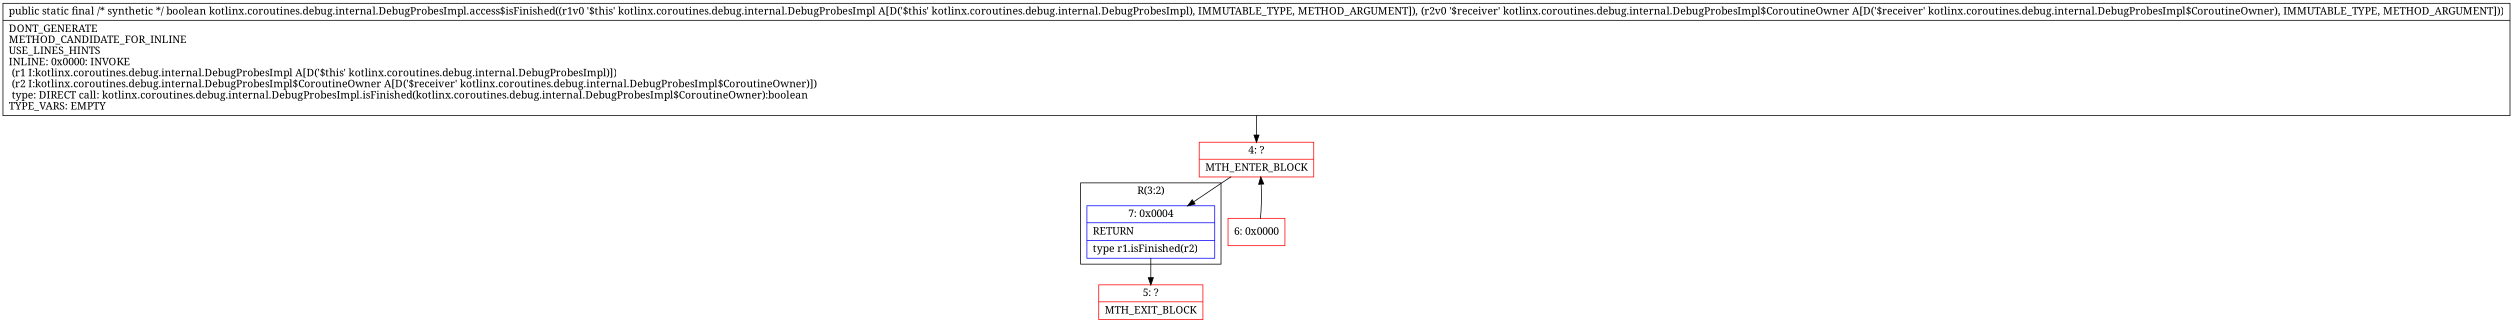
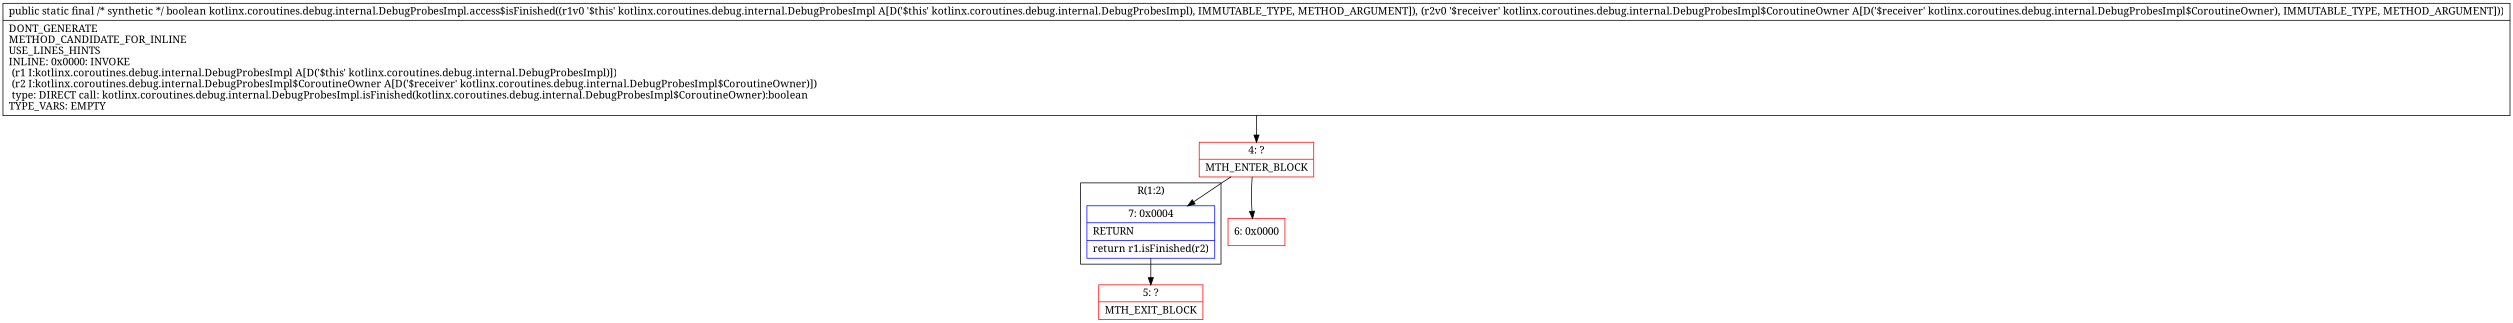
(1151, 191) -> (1151, 191)
(1261, 202) -> (1252, 194)
(1145, 249) -> (1151, 249)
